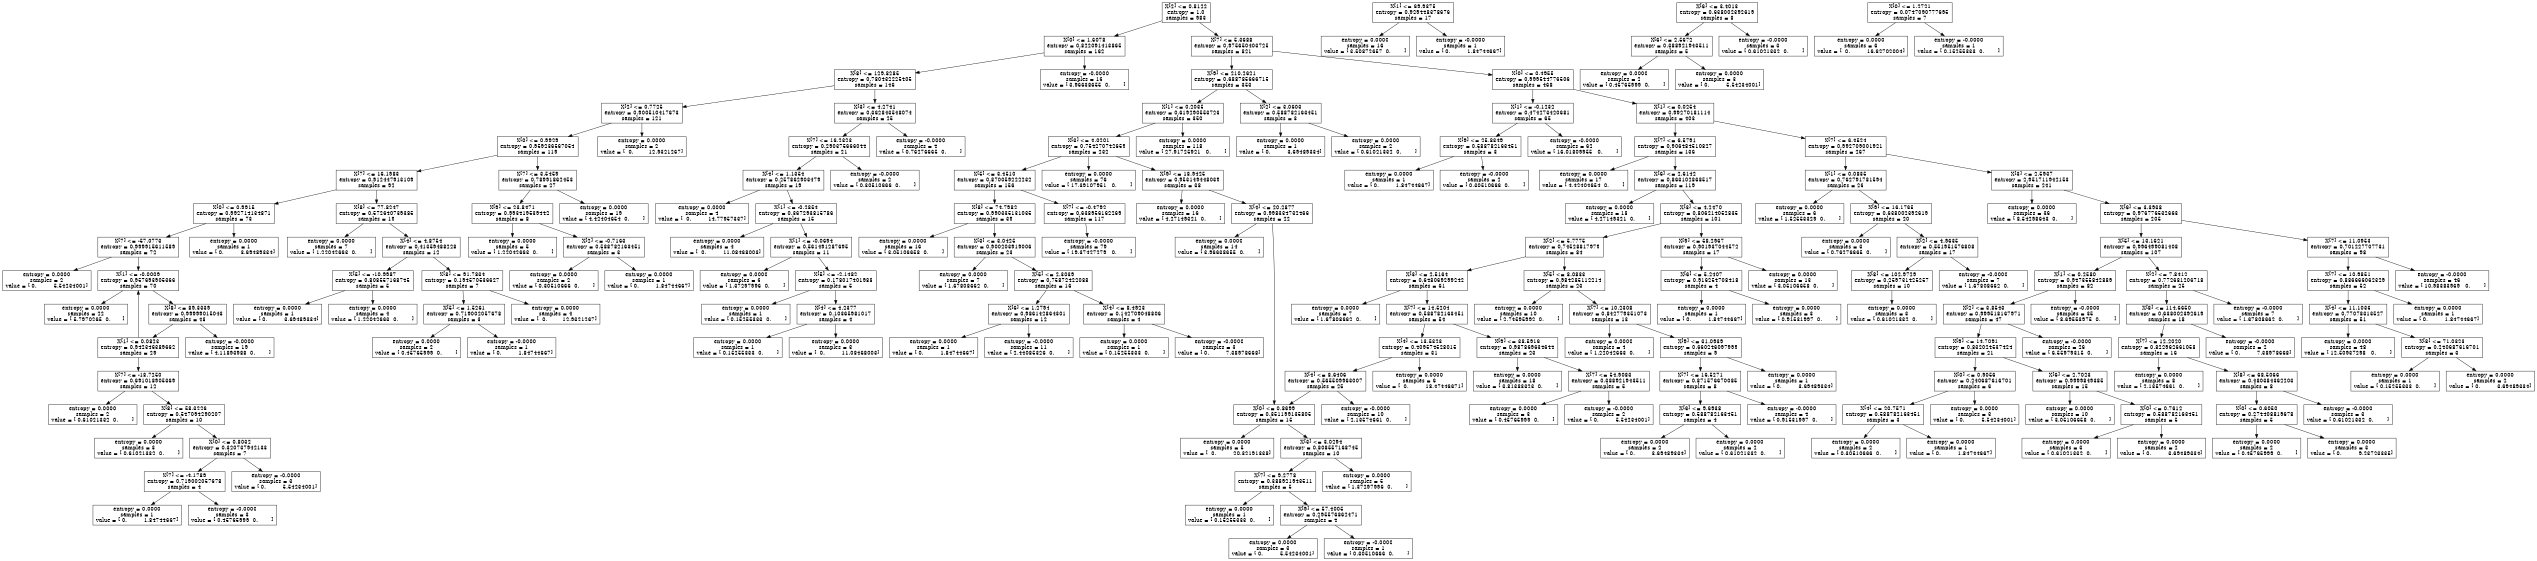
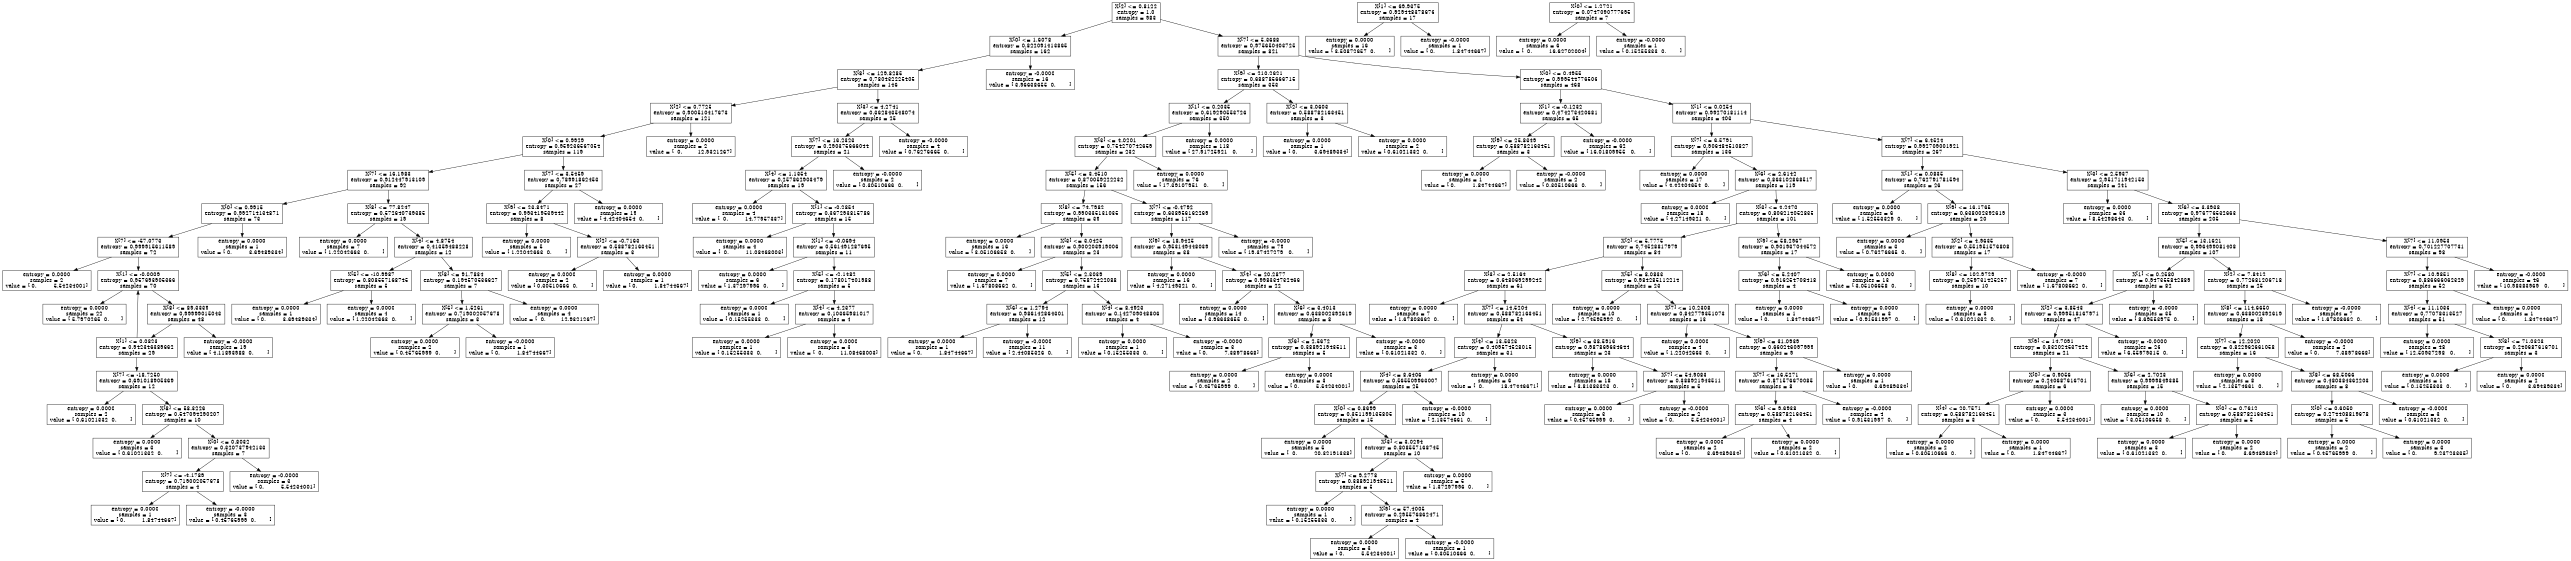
(1134, 163) -> (1172, 228)
(1274, 312) -> (1287, 296)
